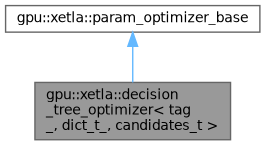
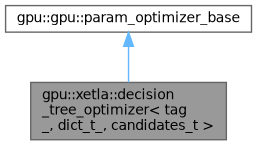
(133, 19) -> (129, 19)
